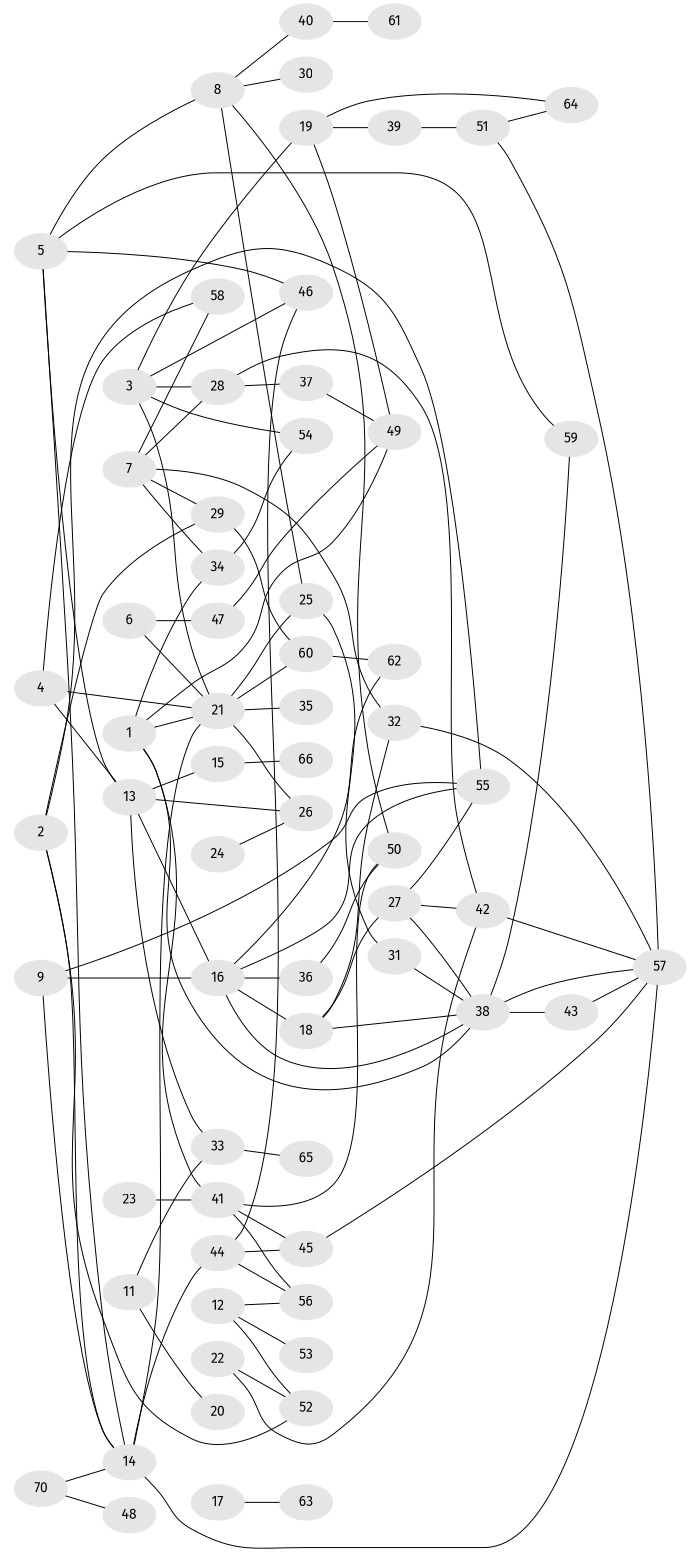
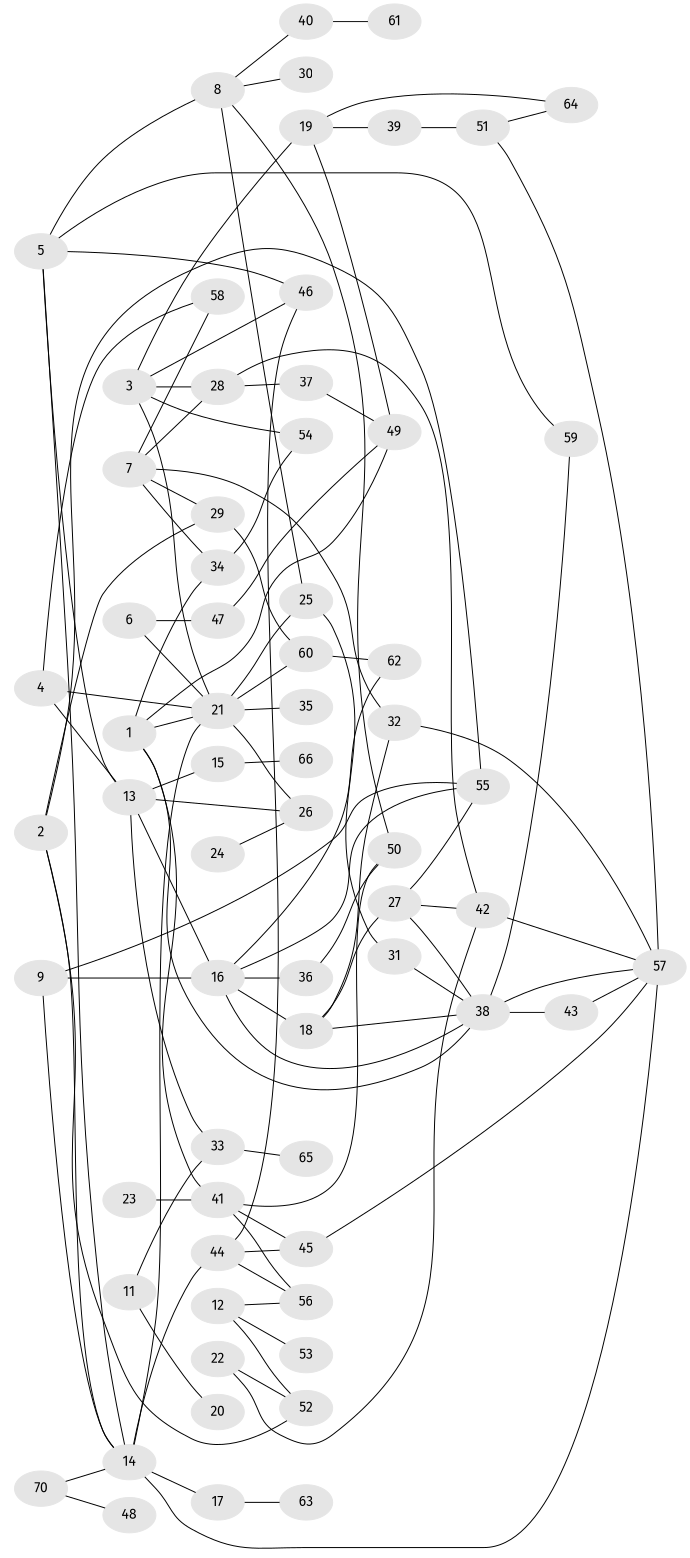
none -> (174, 1482)
